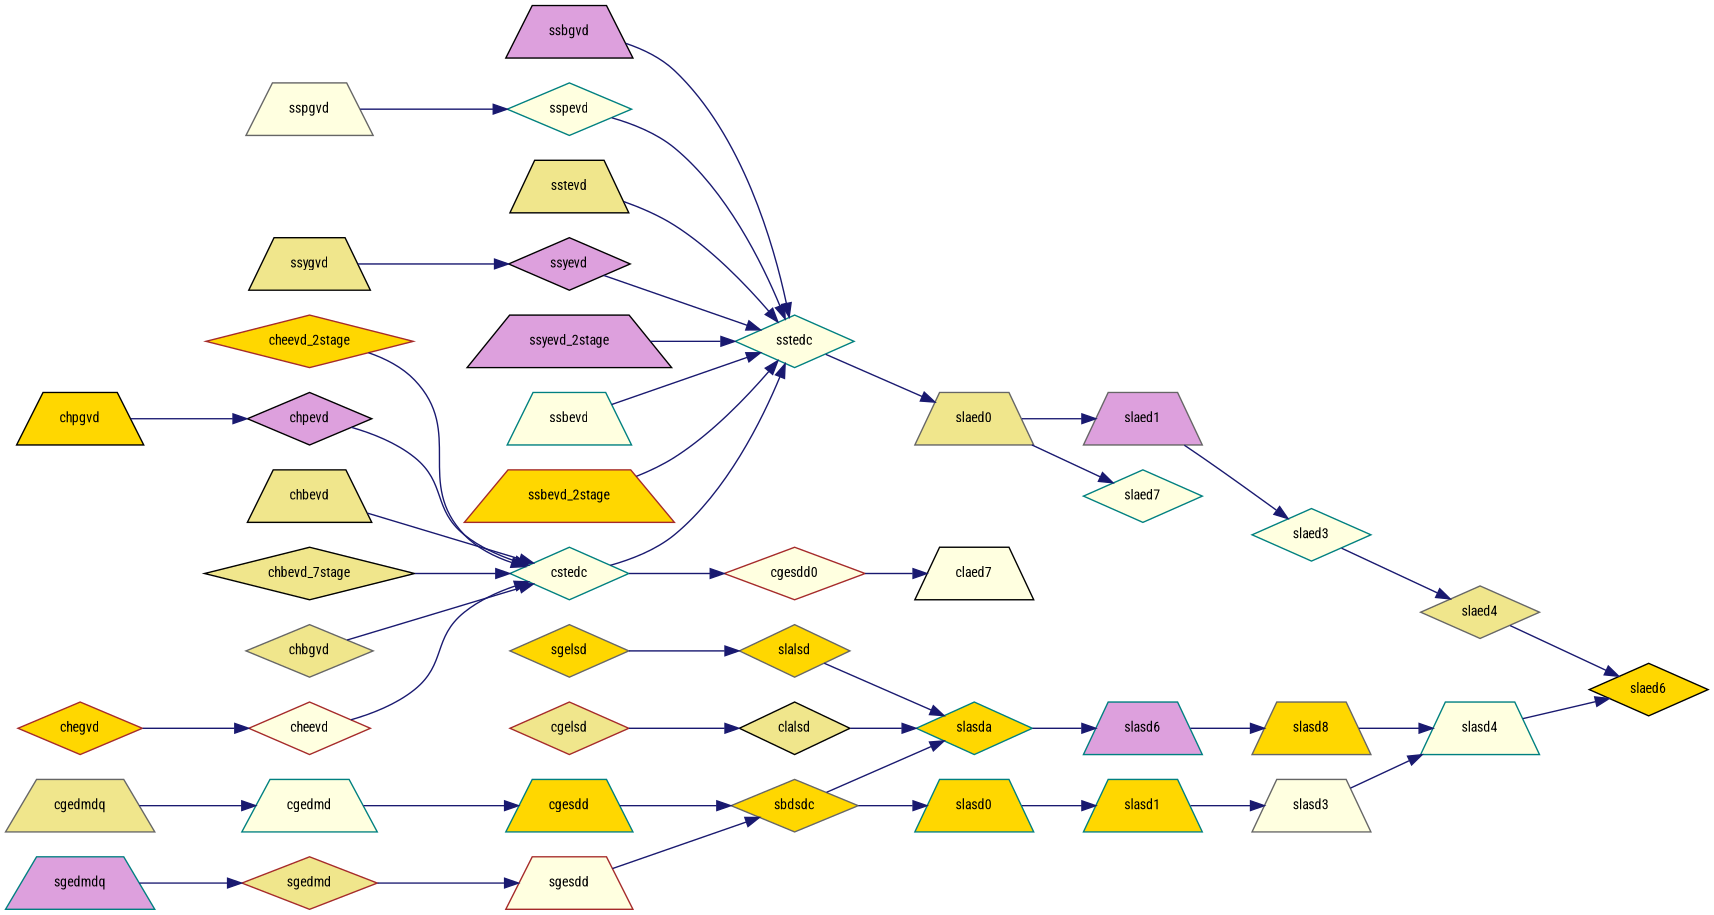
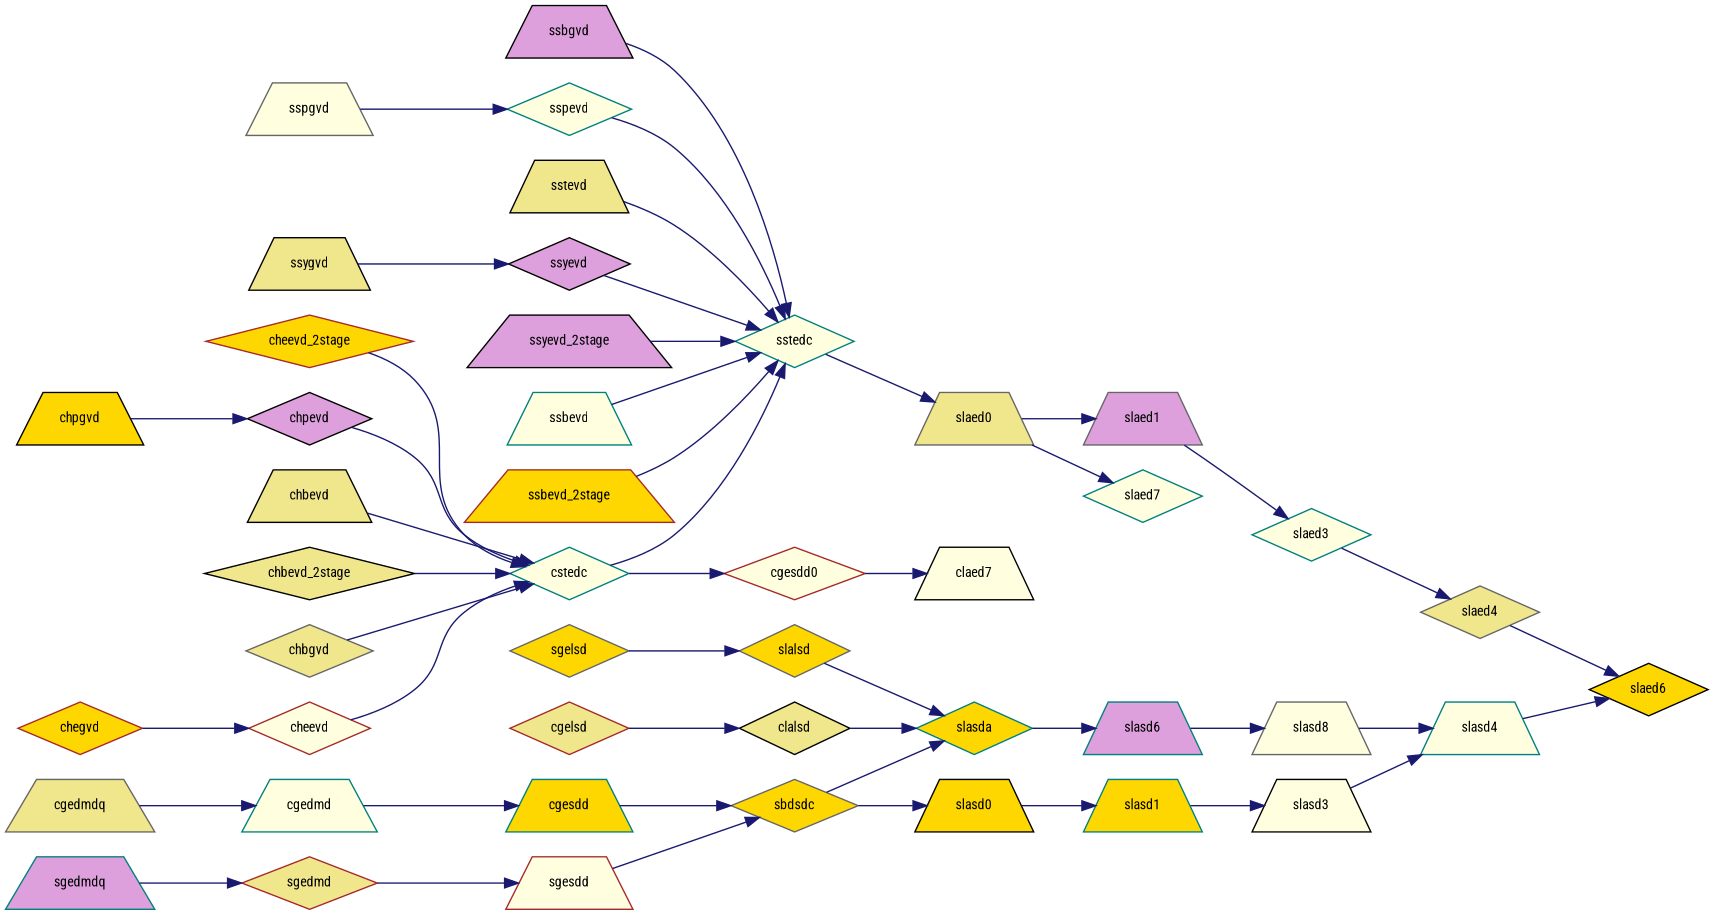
(310, 574) -> (310, 574)
(1311, 728) -> (1311, 728)
(974, 806) -> (974, 806)
(1311, 806) -> (1311, 806)
